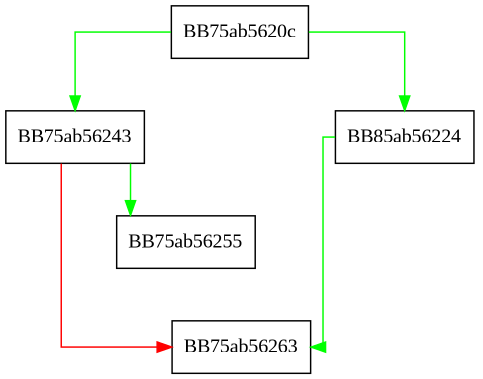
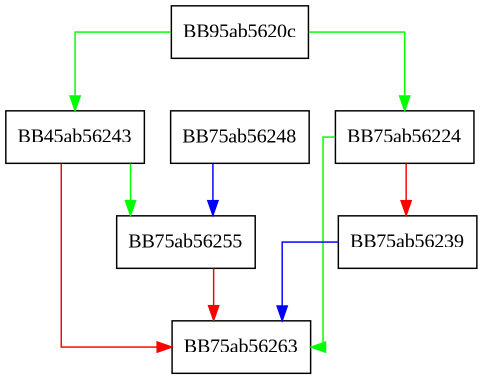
(240, 32) -> (240, 32)
(75, 137) -> (75, 137)
none -> (240, 137)
(405, 137) -> (405, 137)
none -> (408, 242)
none -> (214, 287)
